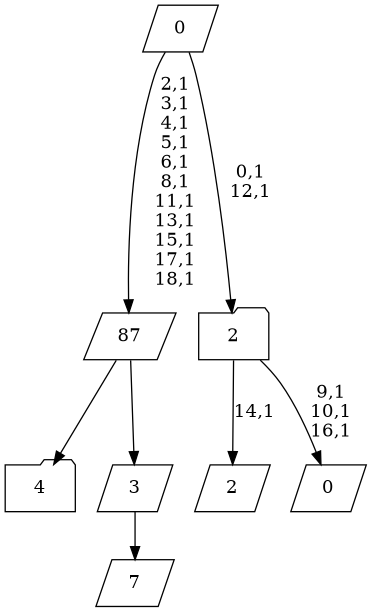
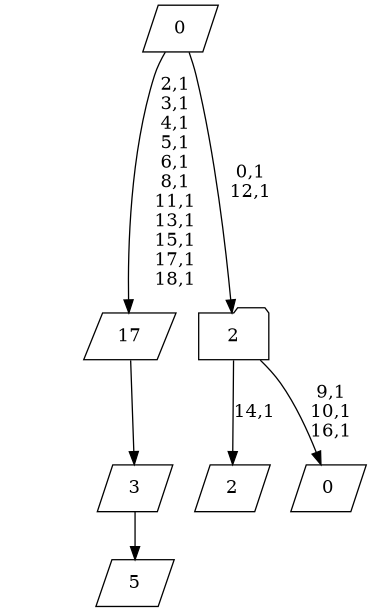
(130, 336) -> (130, 336)
(40, 488) -> none
(135, 583) -> (135, 583)
